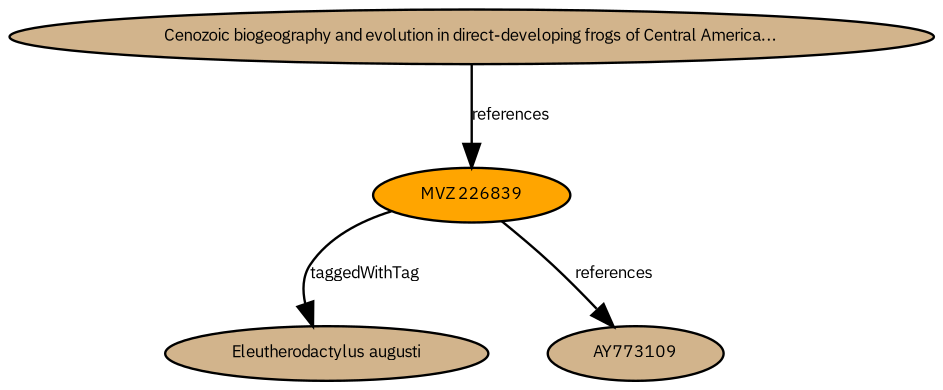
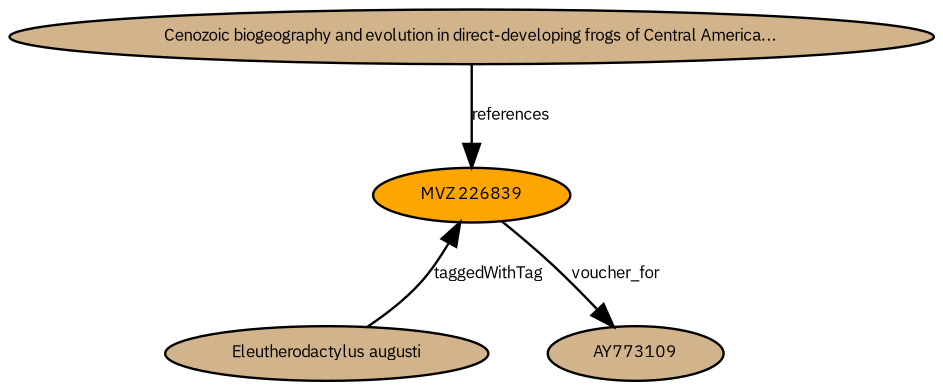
(330, 243) -> (413, 291)
(615, 274) -> (615, 274)
